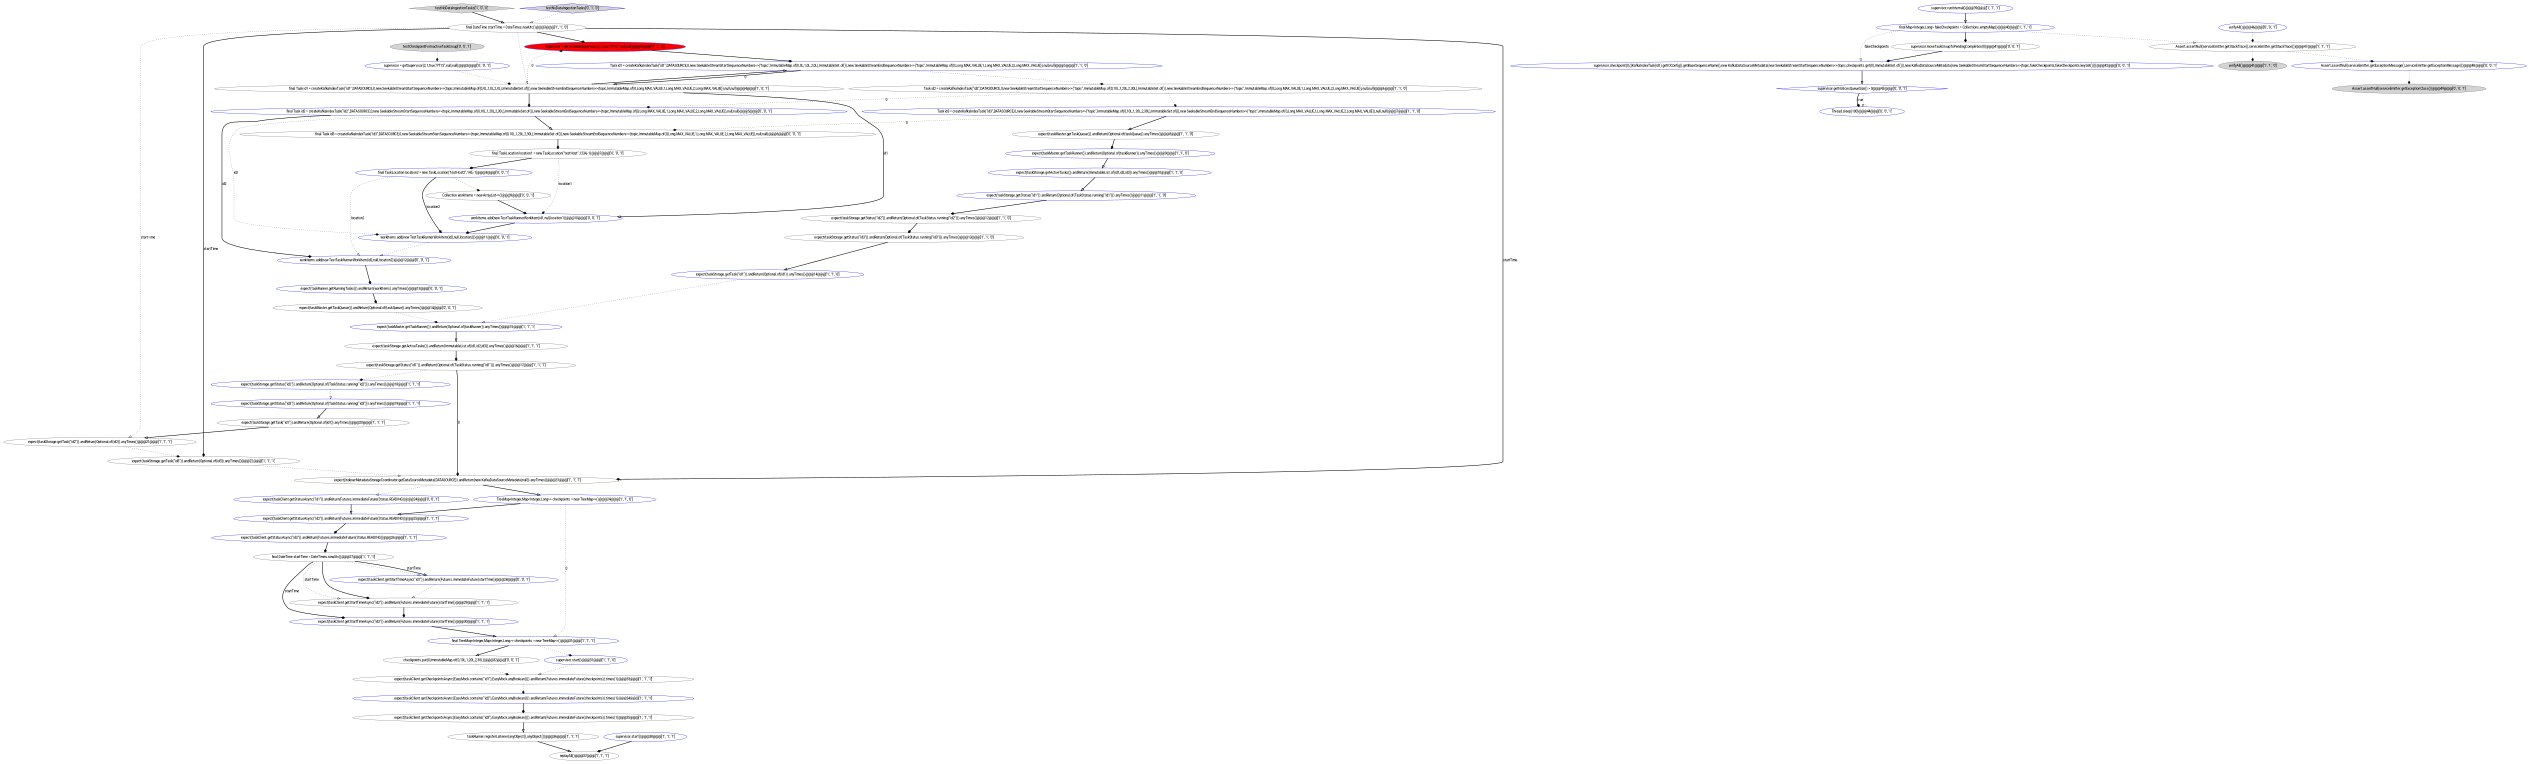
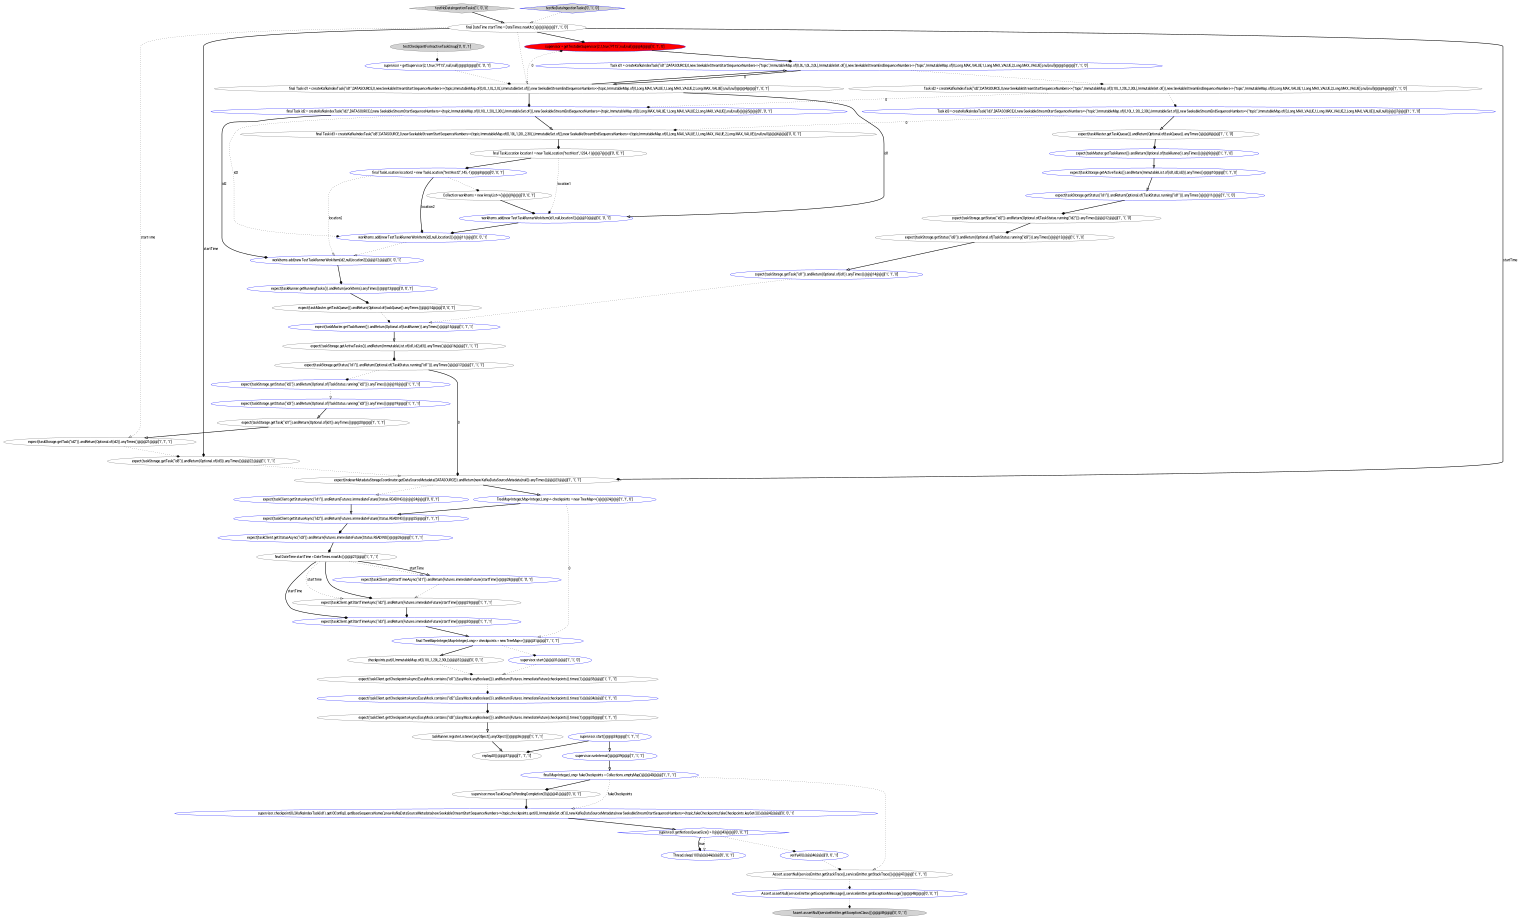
(2253, 66) -> none
none -> (610, 745)
none -> (757, 844)
